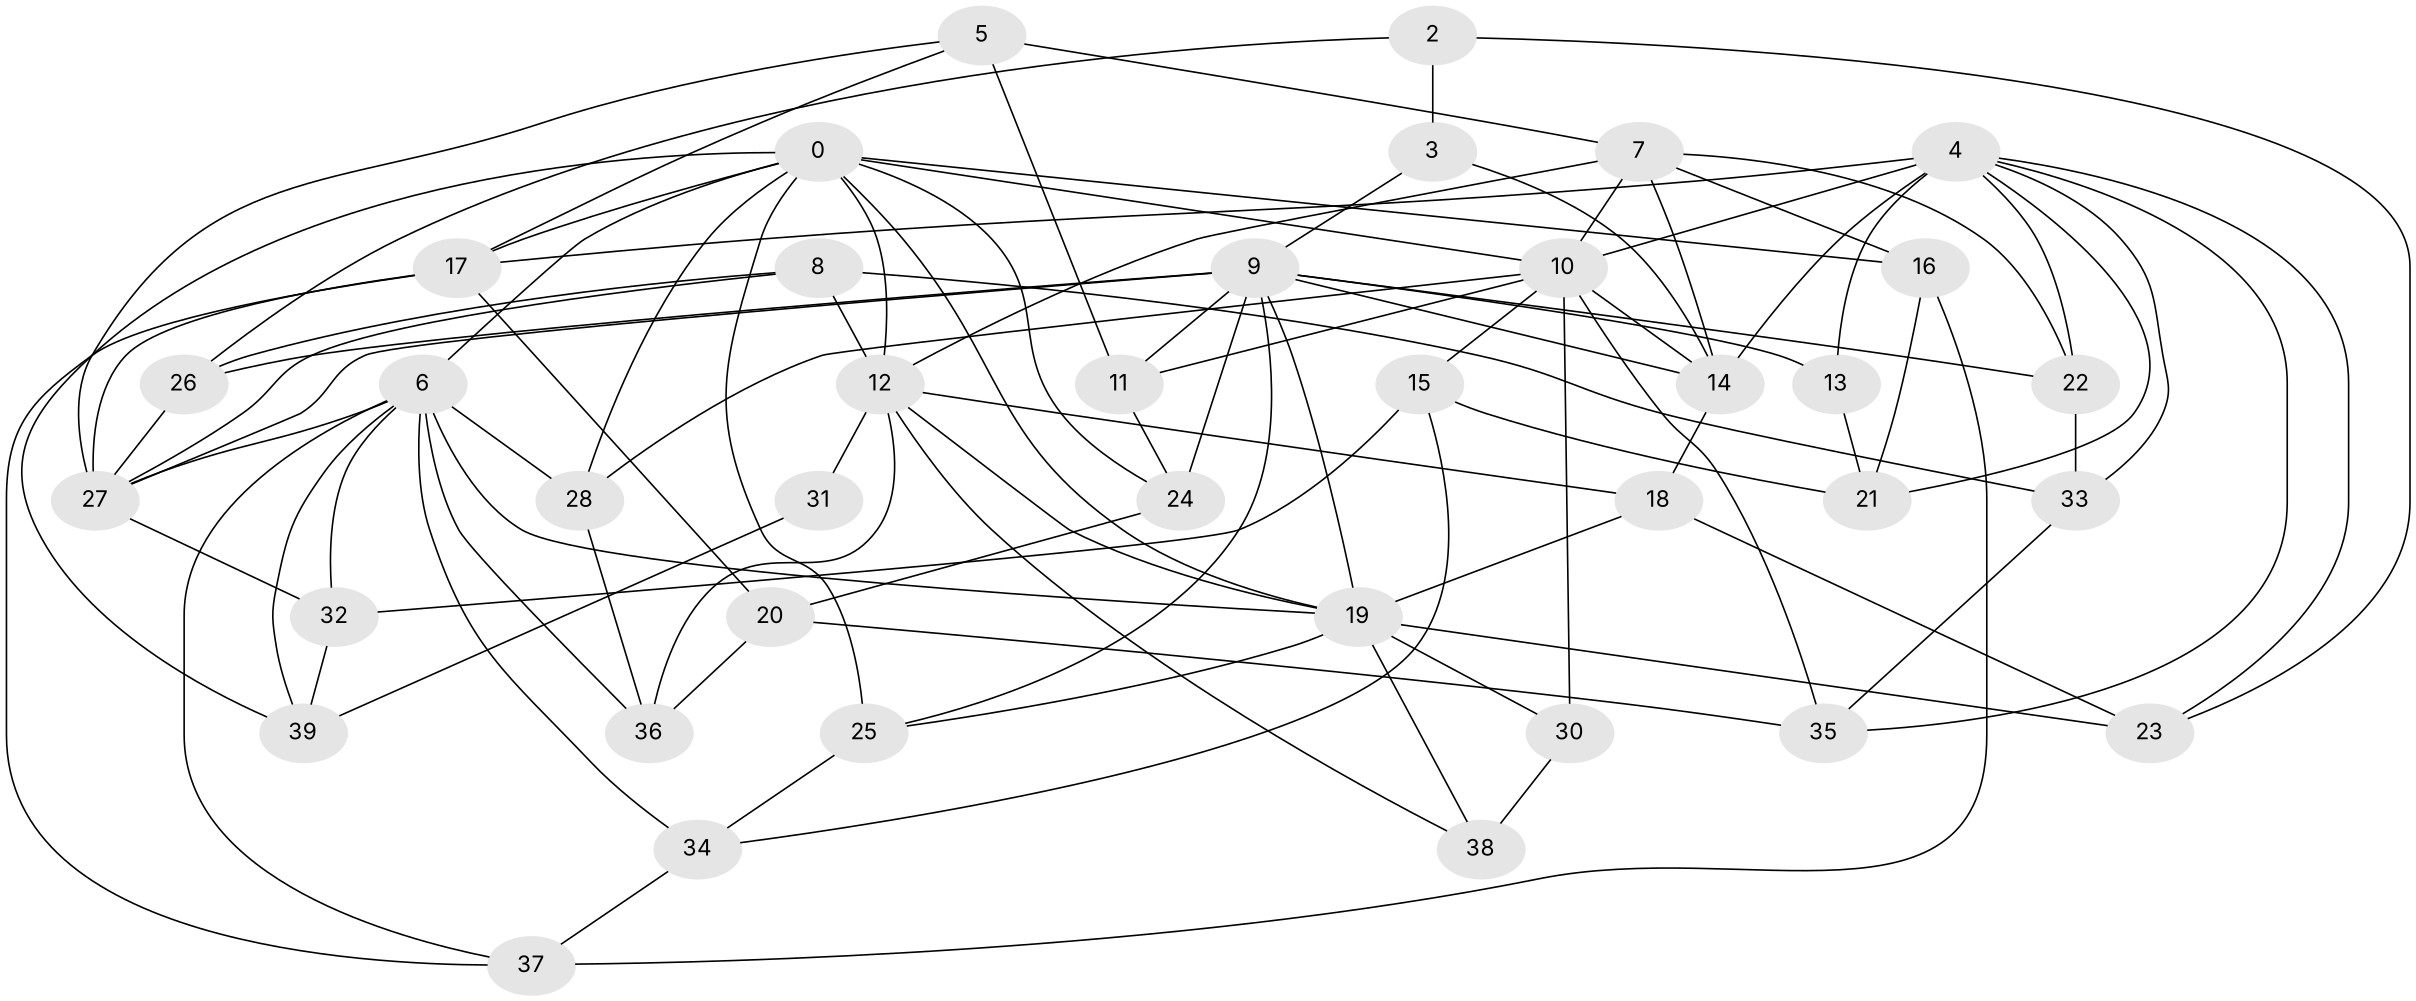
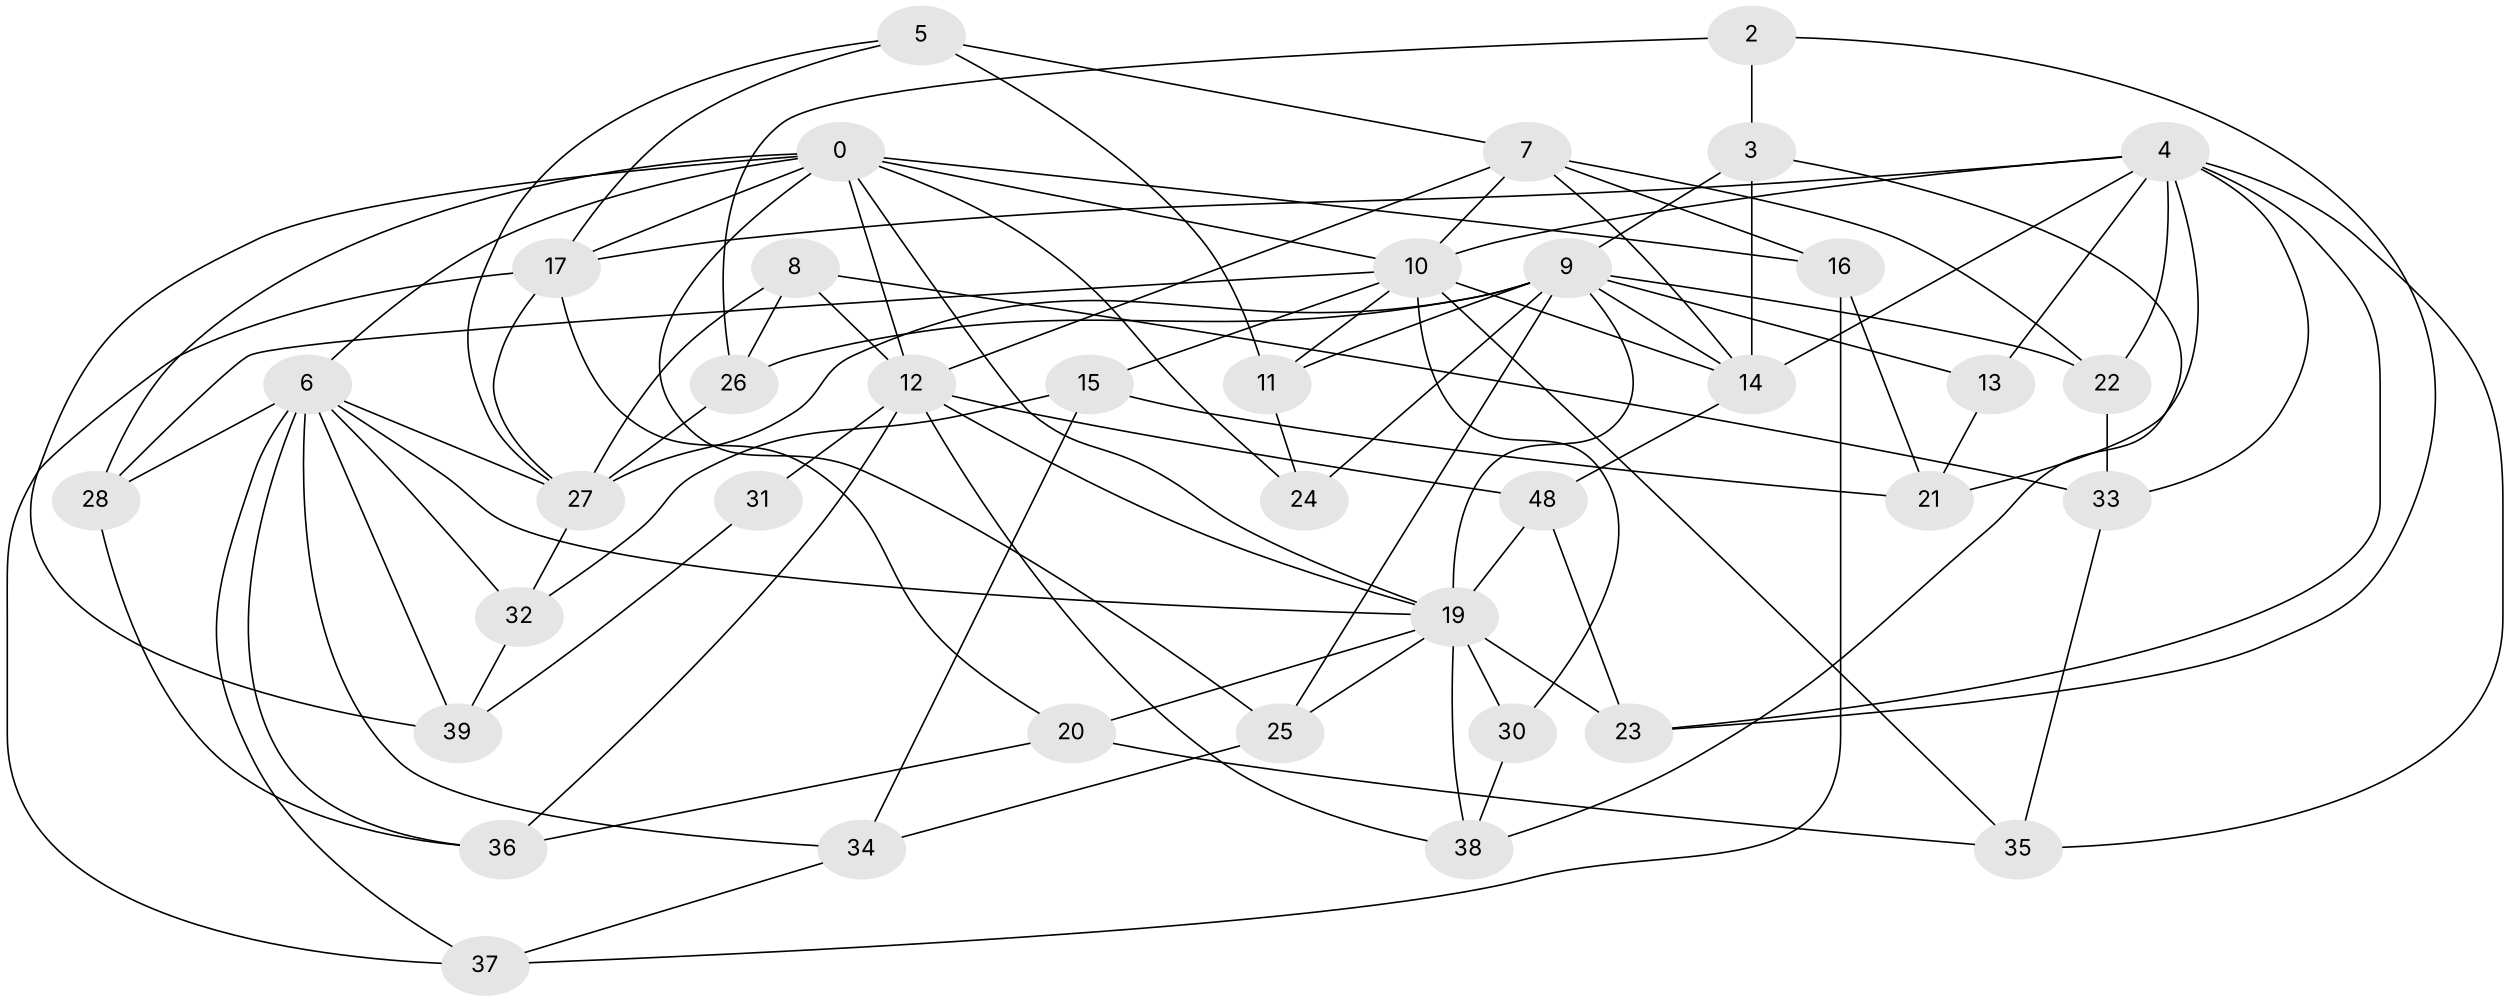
none -> (2020, 497)
(1659, 501) -> (1543, 501)
(1025, 545) -> (1263, 675)
